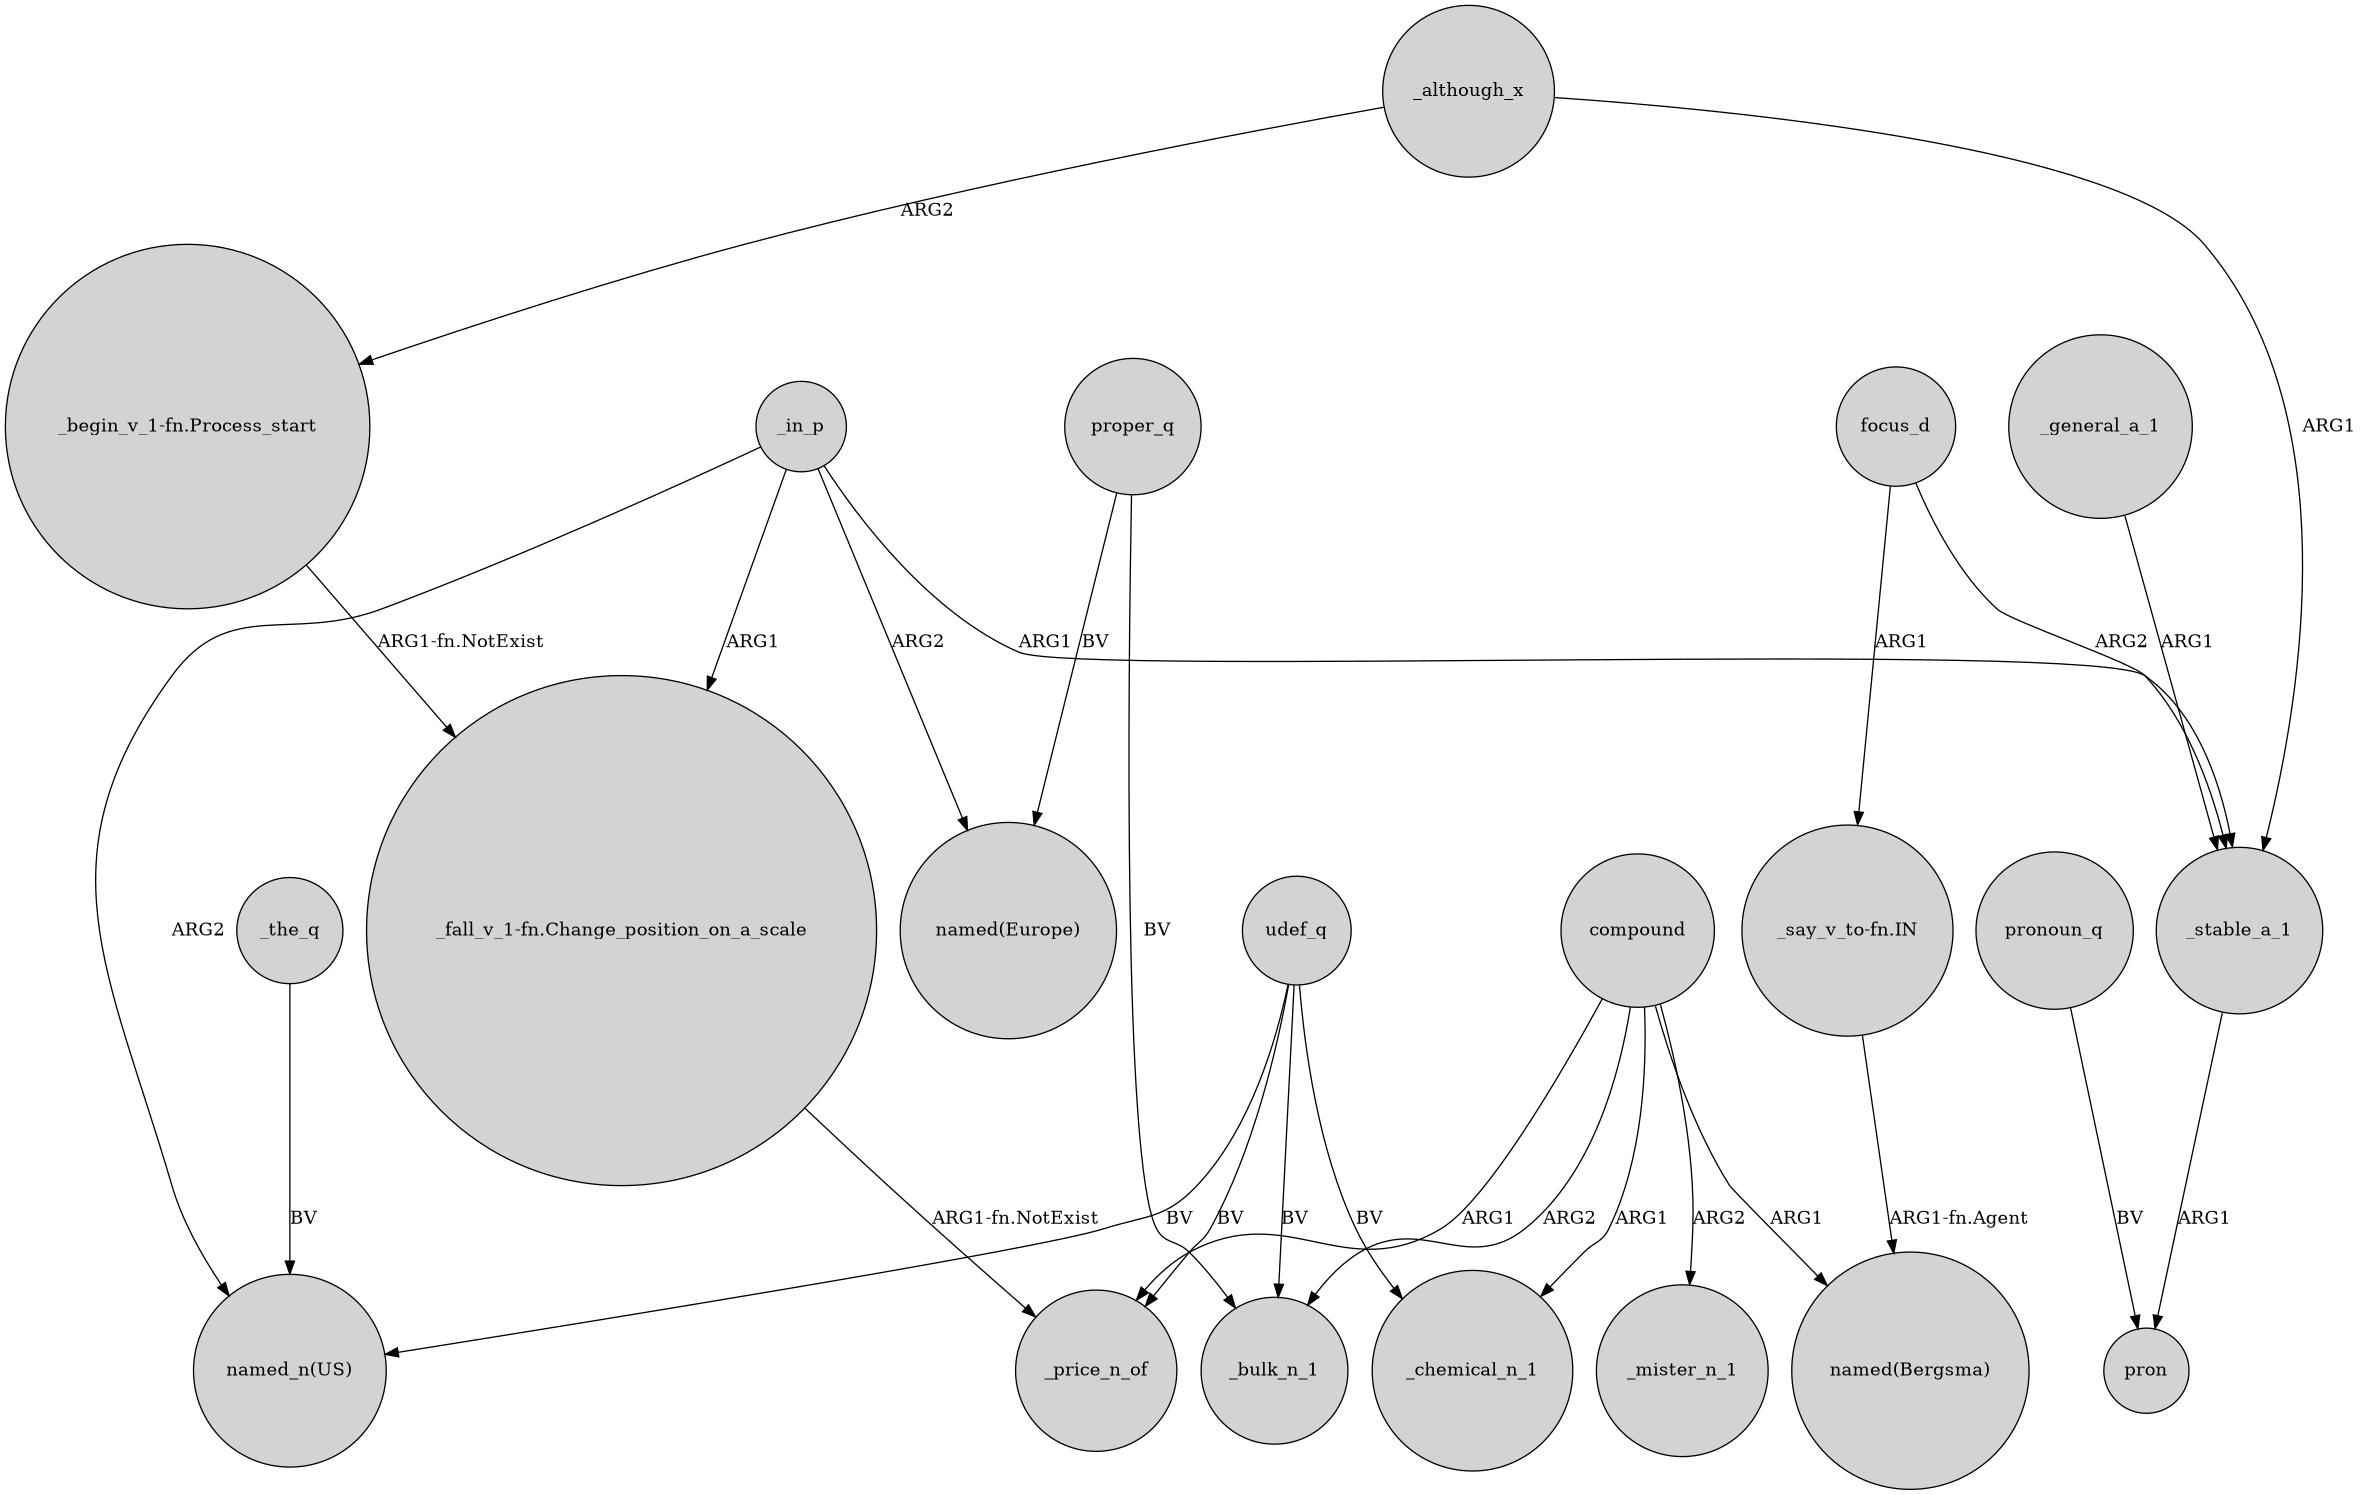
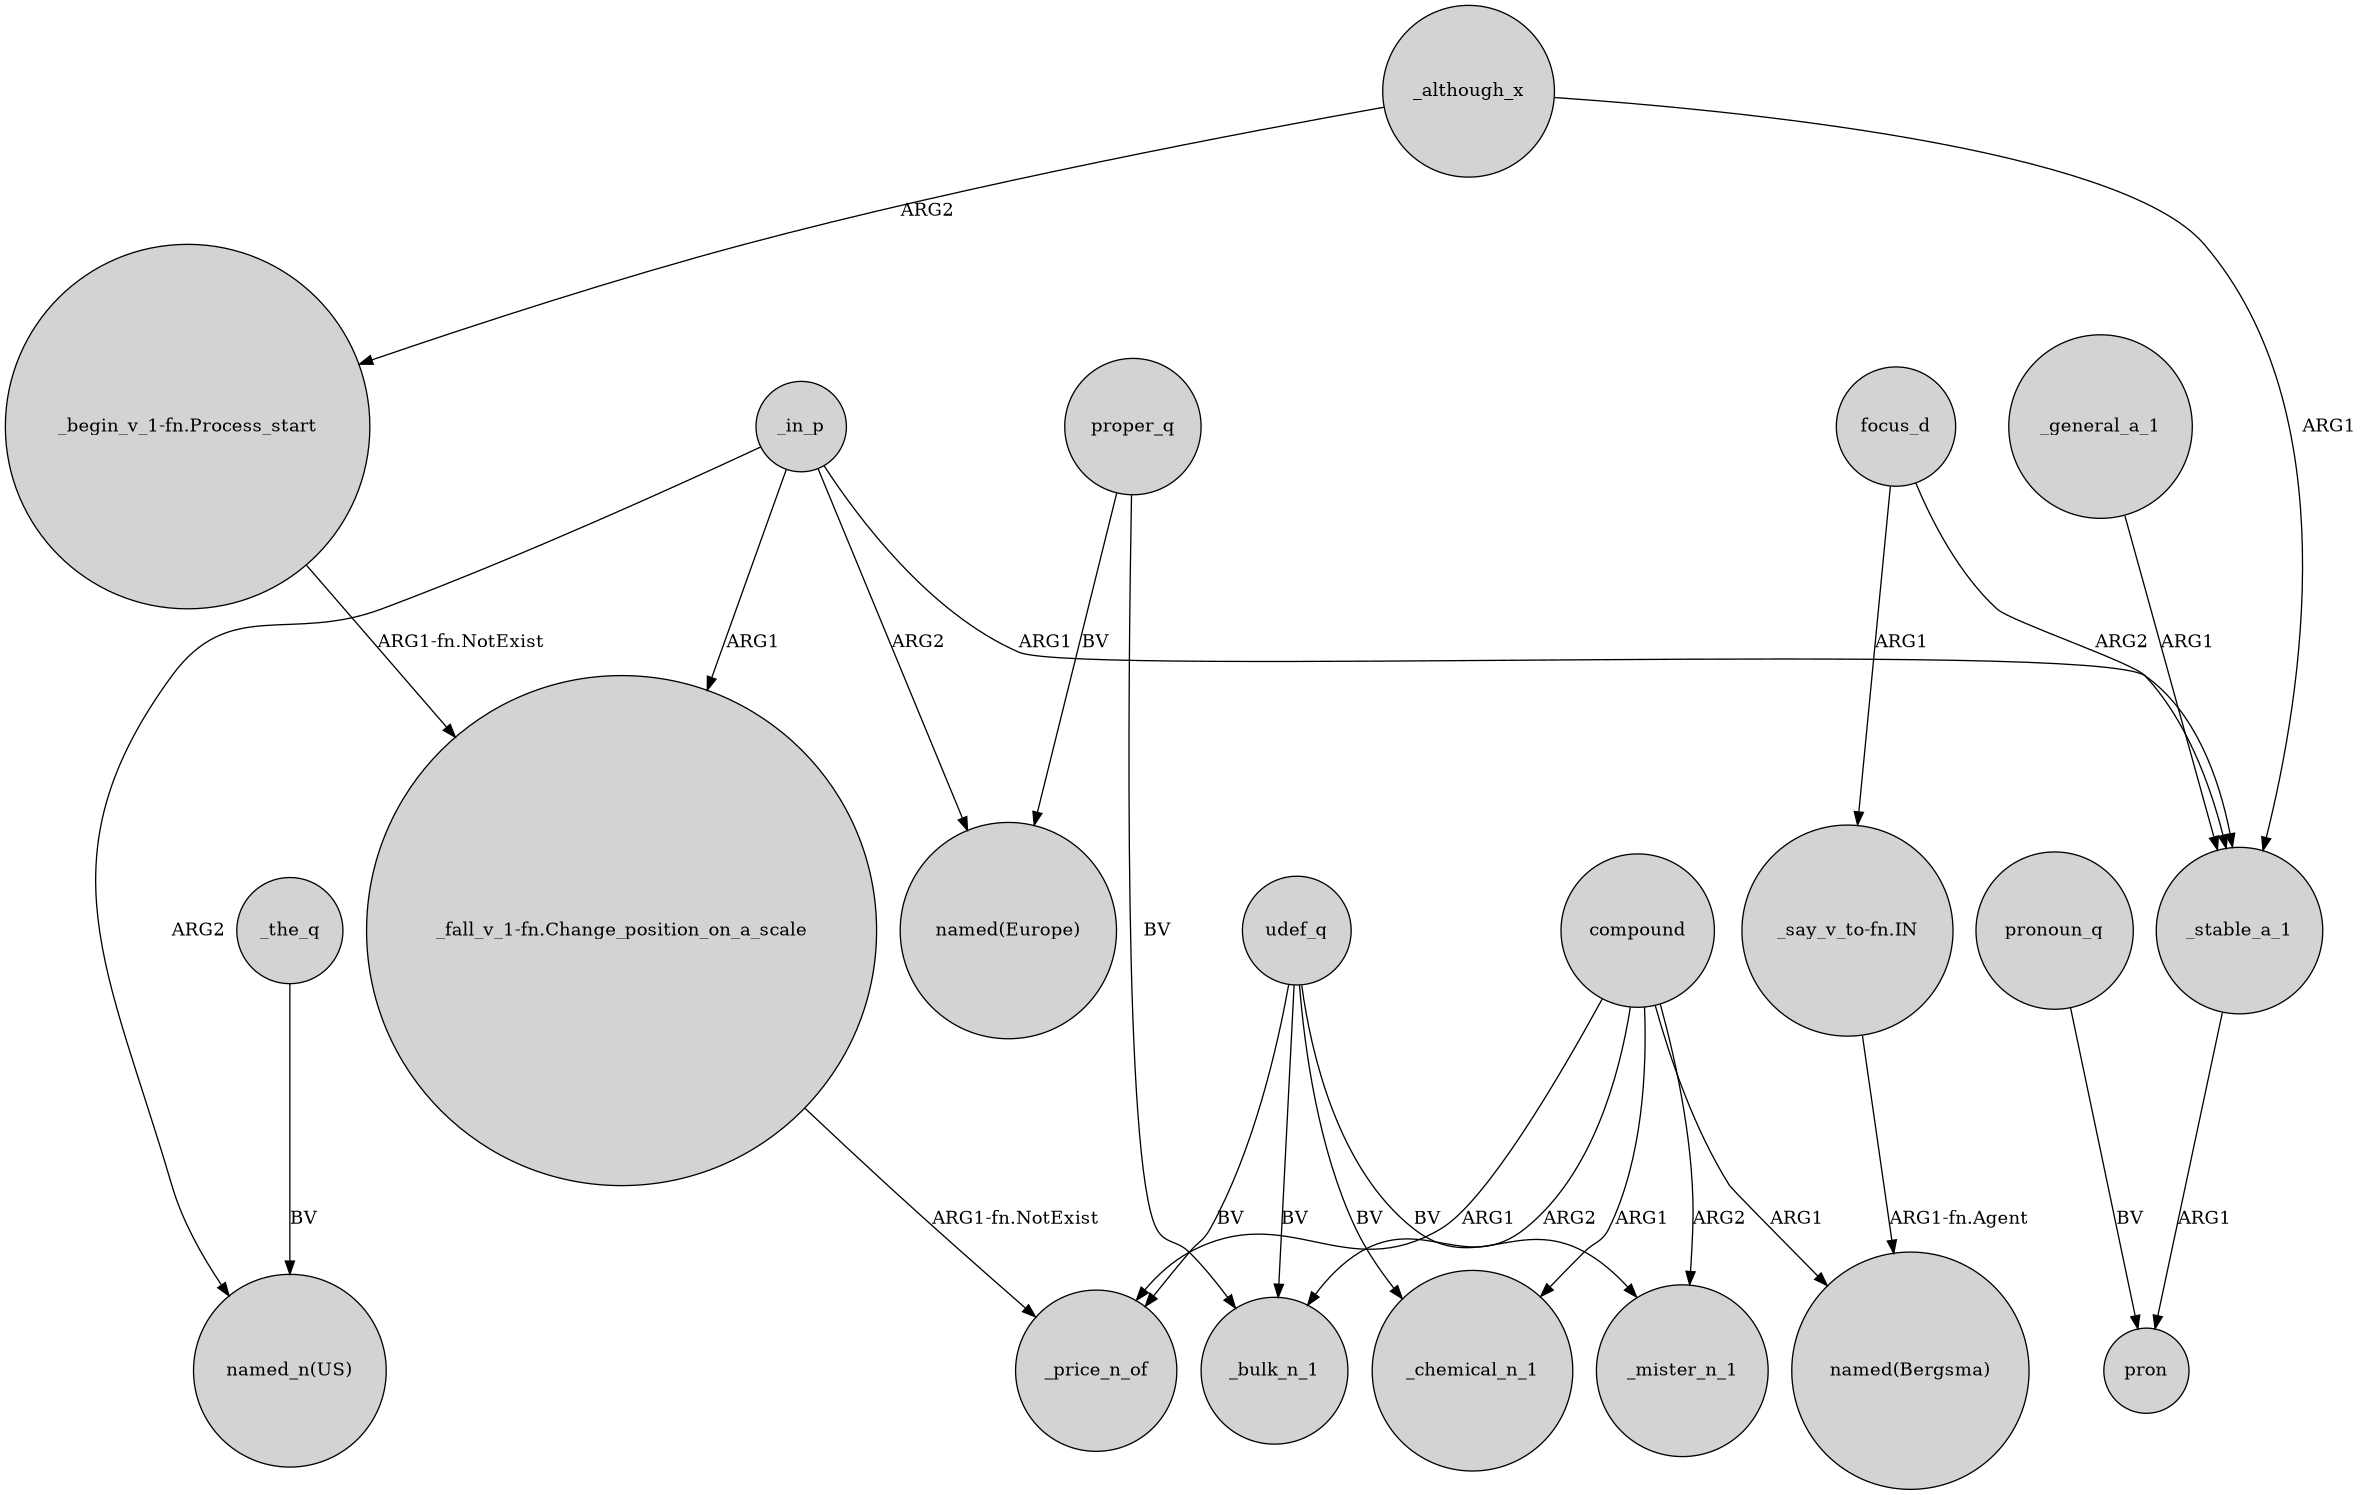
(913, 1267) -> (1399, 1215)
